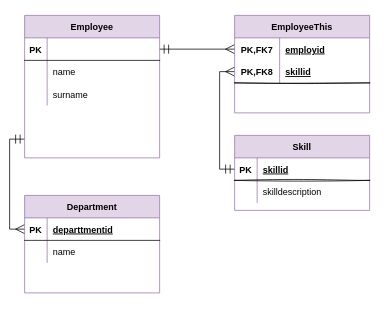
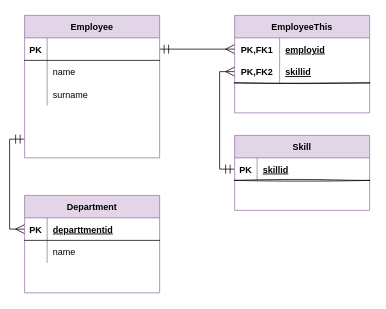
(257, 50) -> (257, 50)
(257, 72) -> (257, 72)
(313, 192) -> none
